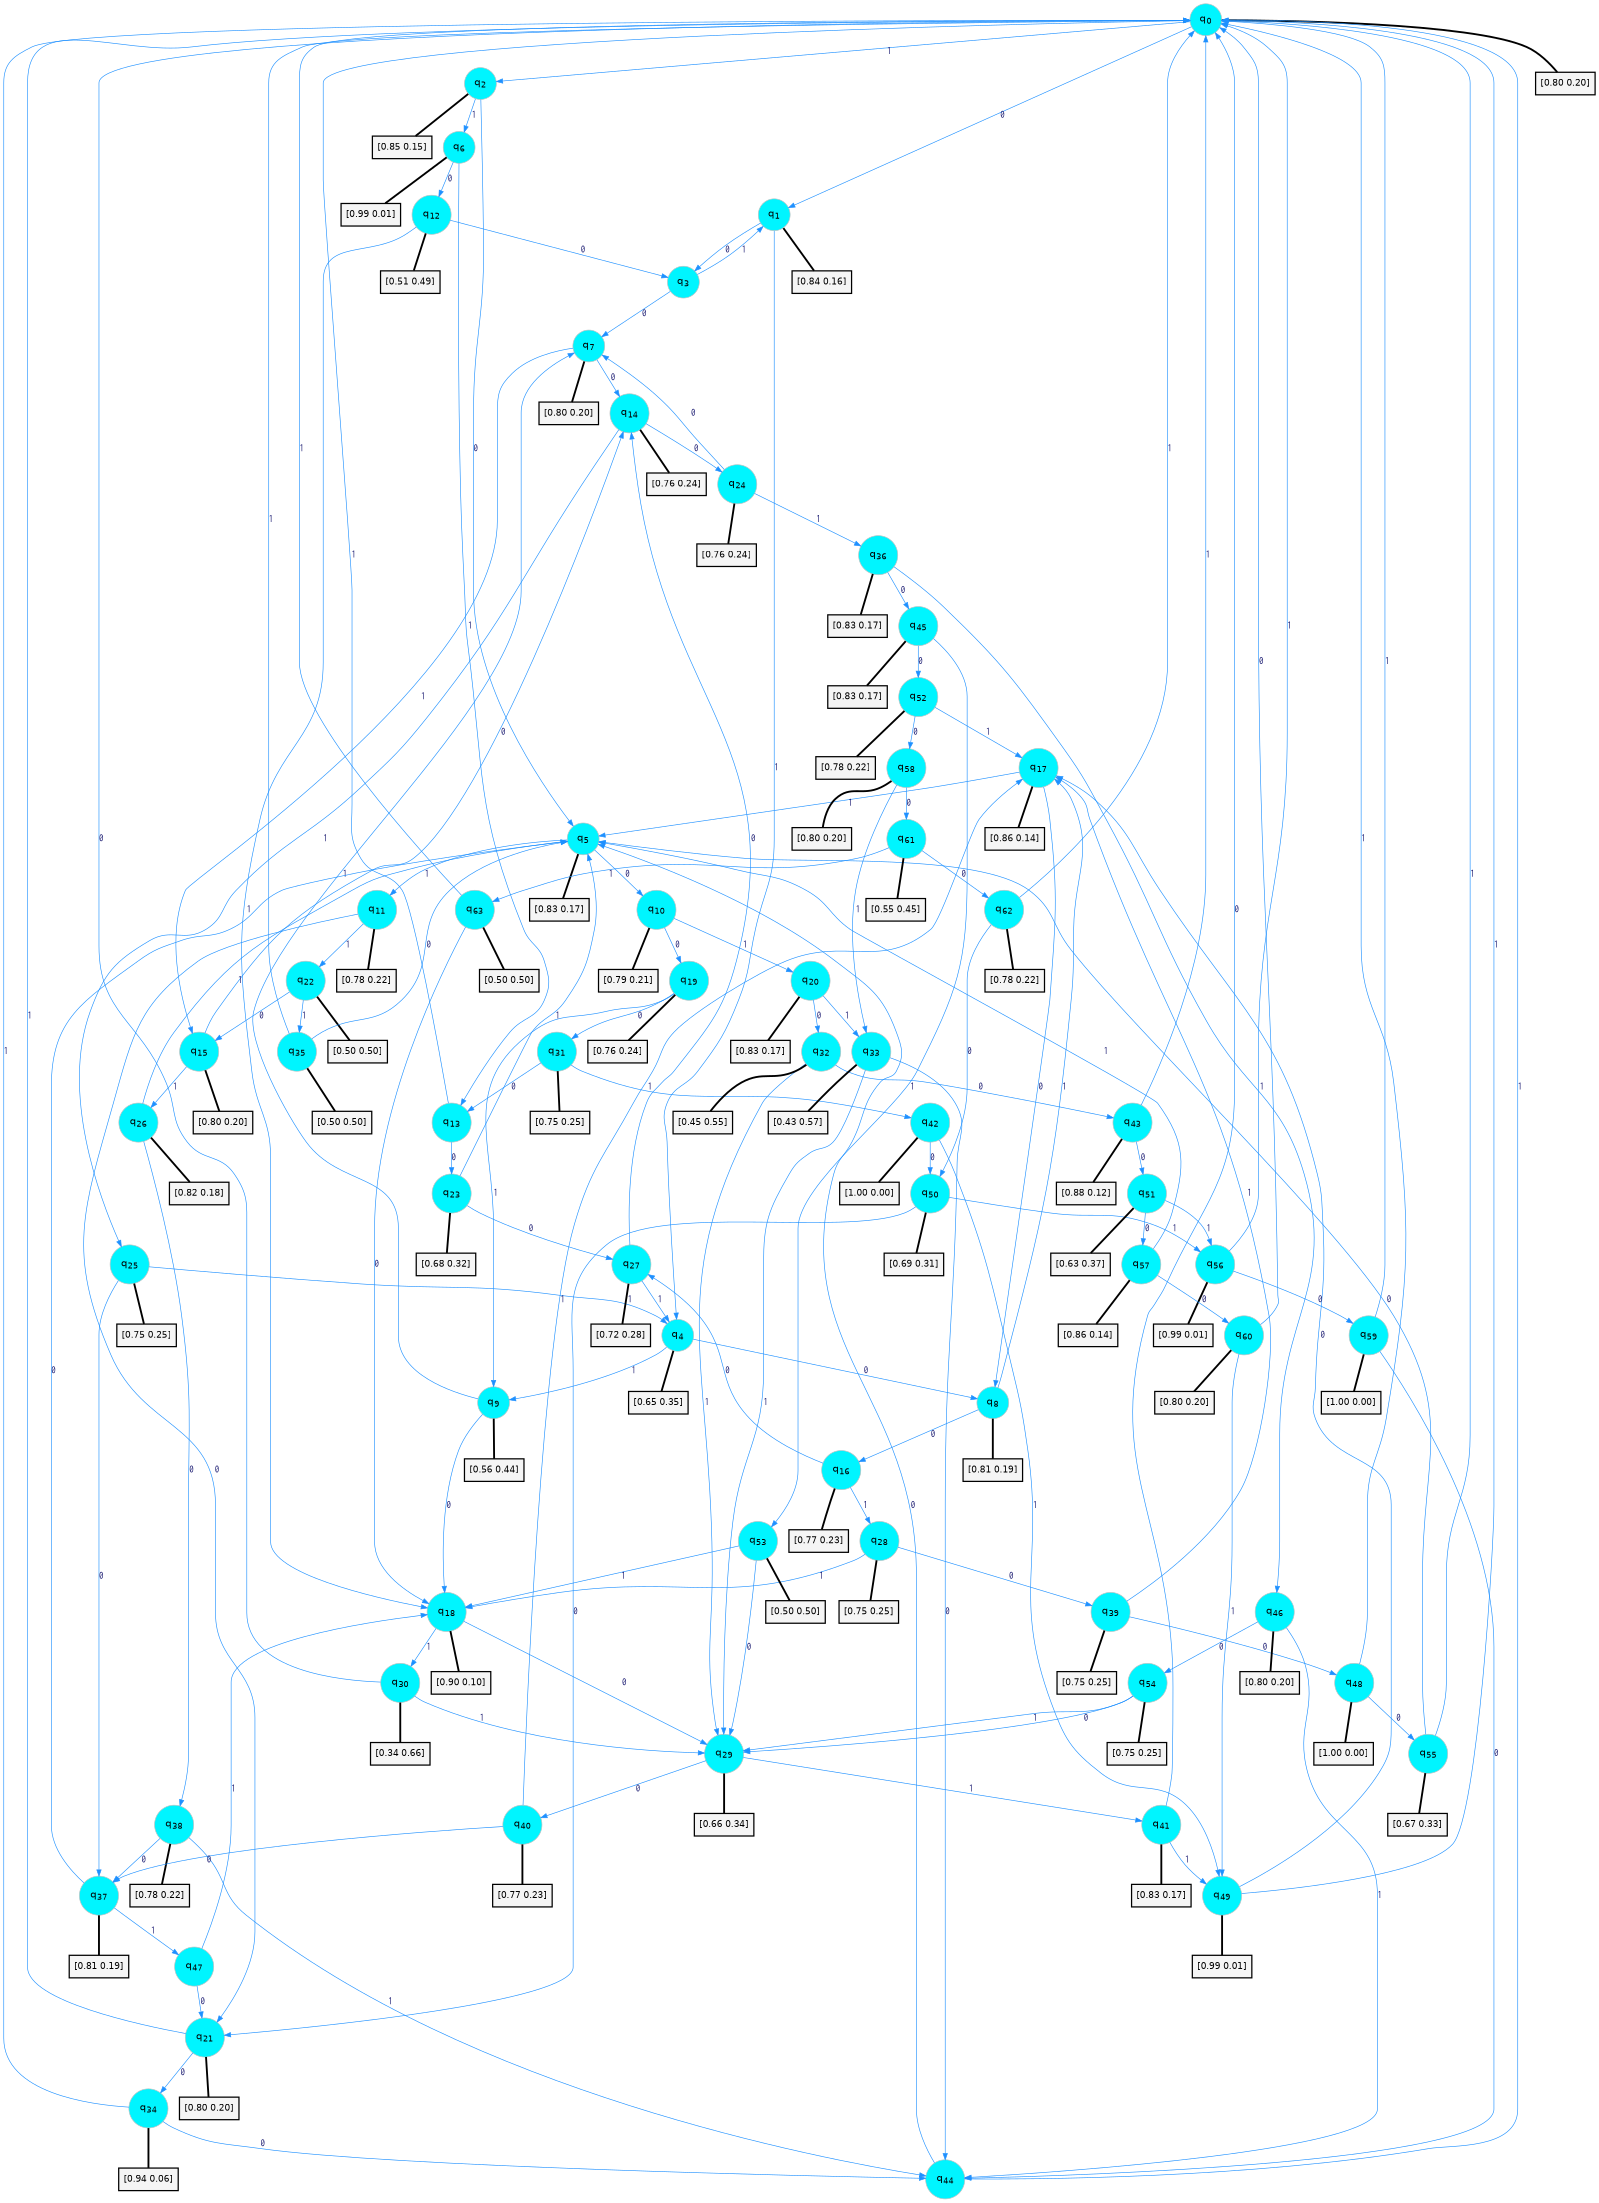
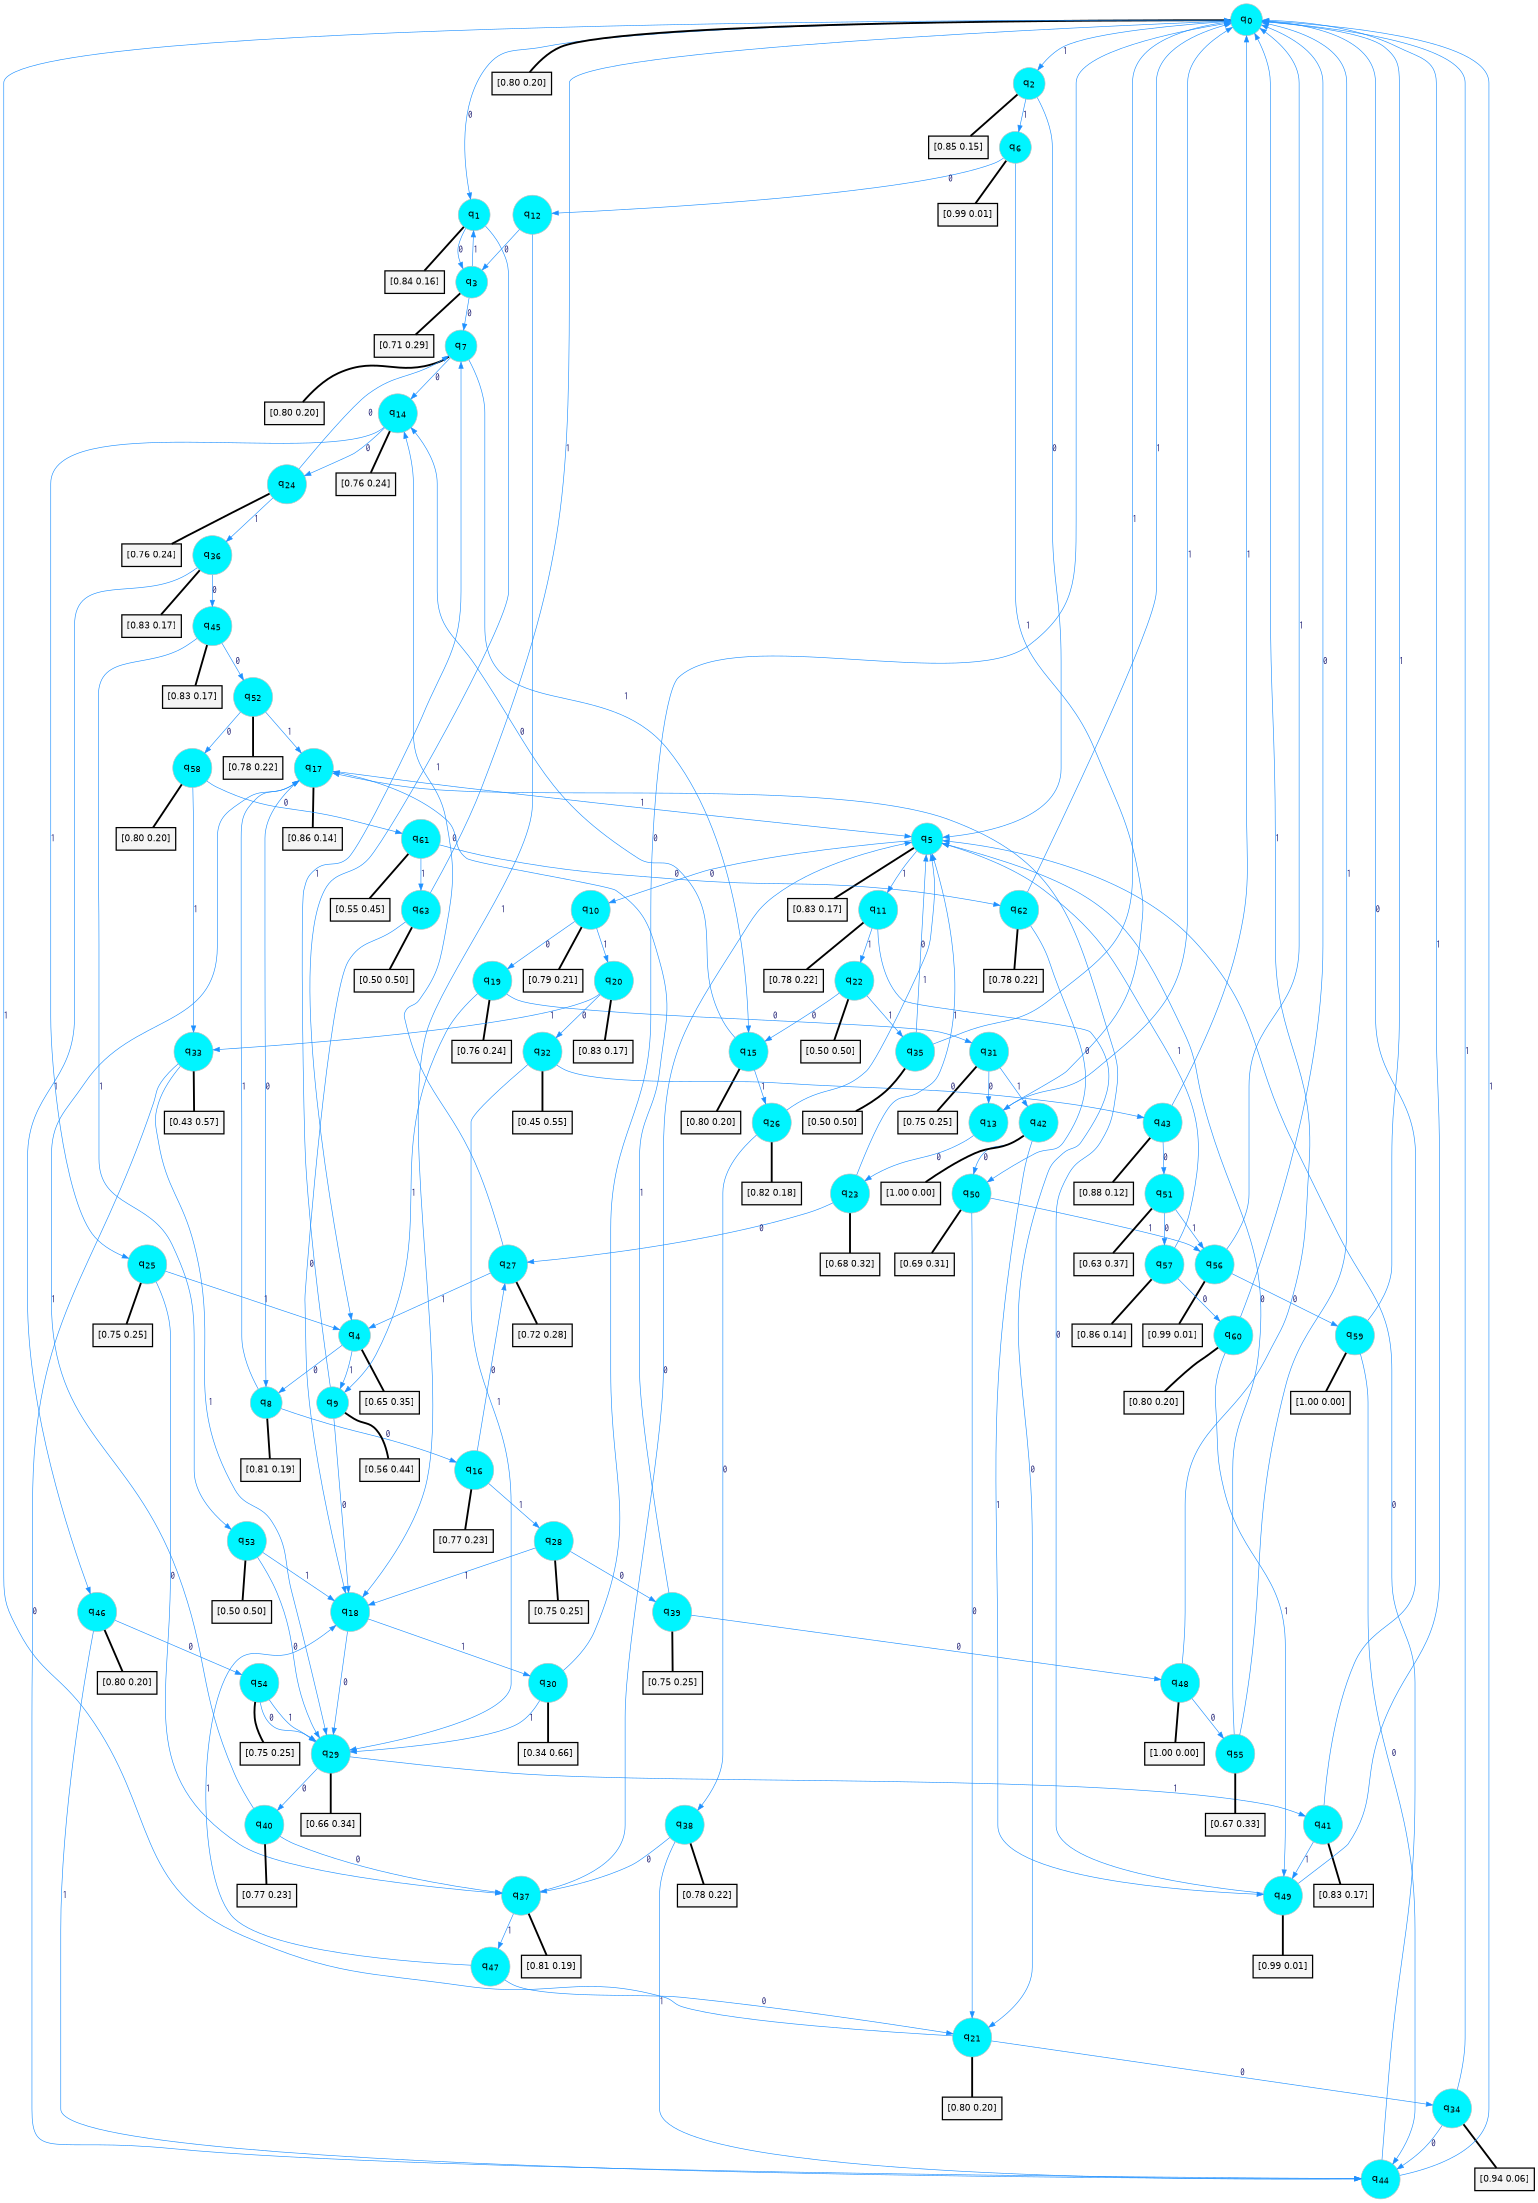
(410, 282) -> none
none -> (404, 346)
(461, 1683) -> none
